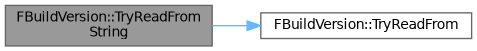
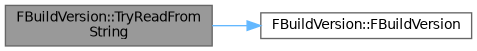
(366, 26) -> (366, 26)
